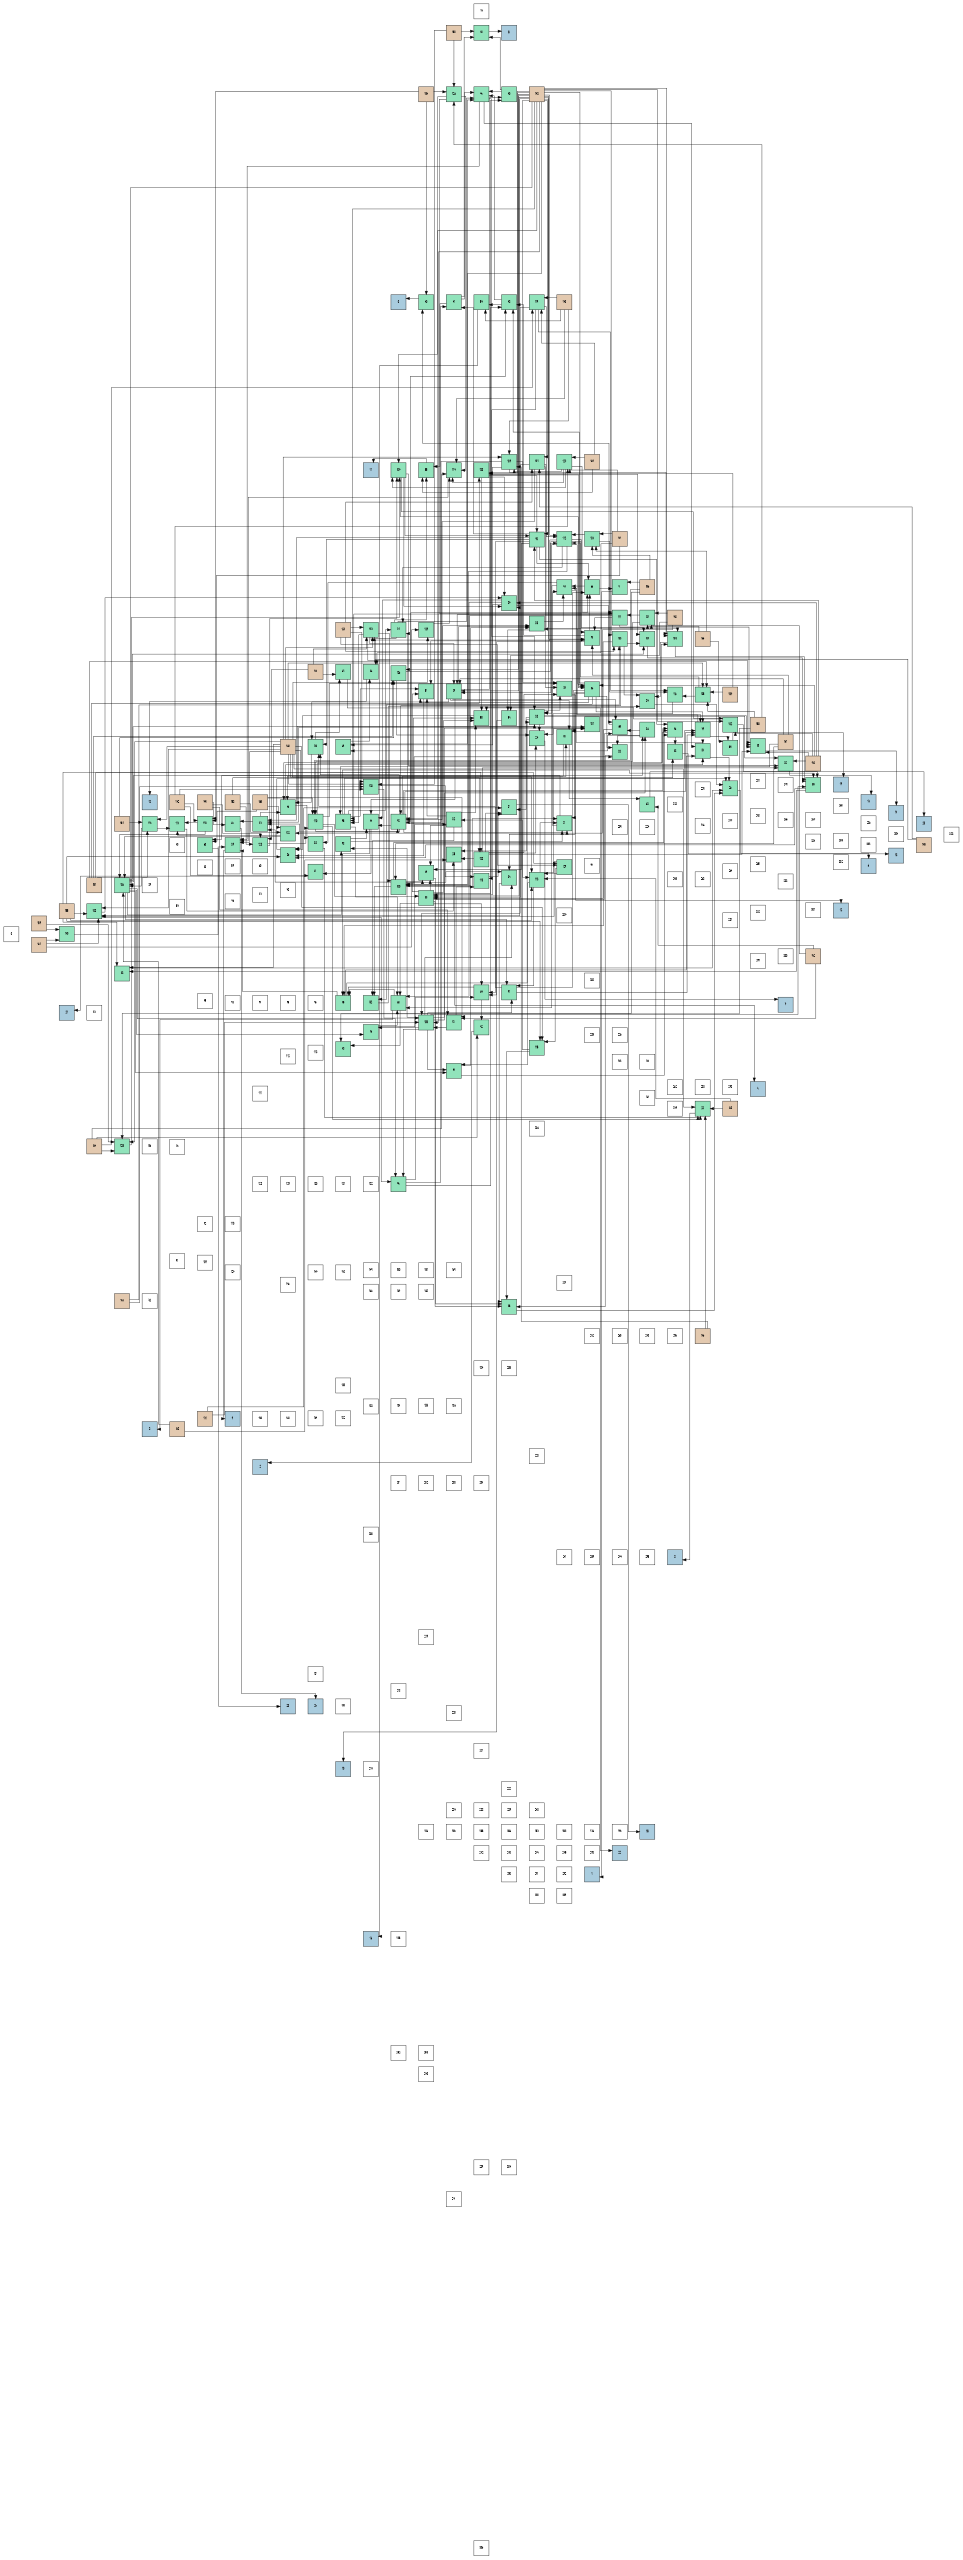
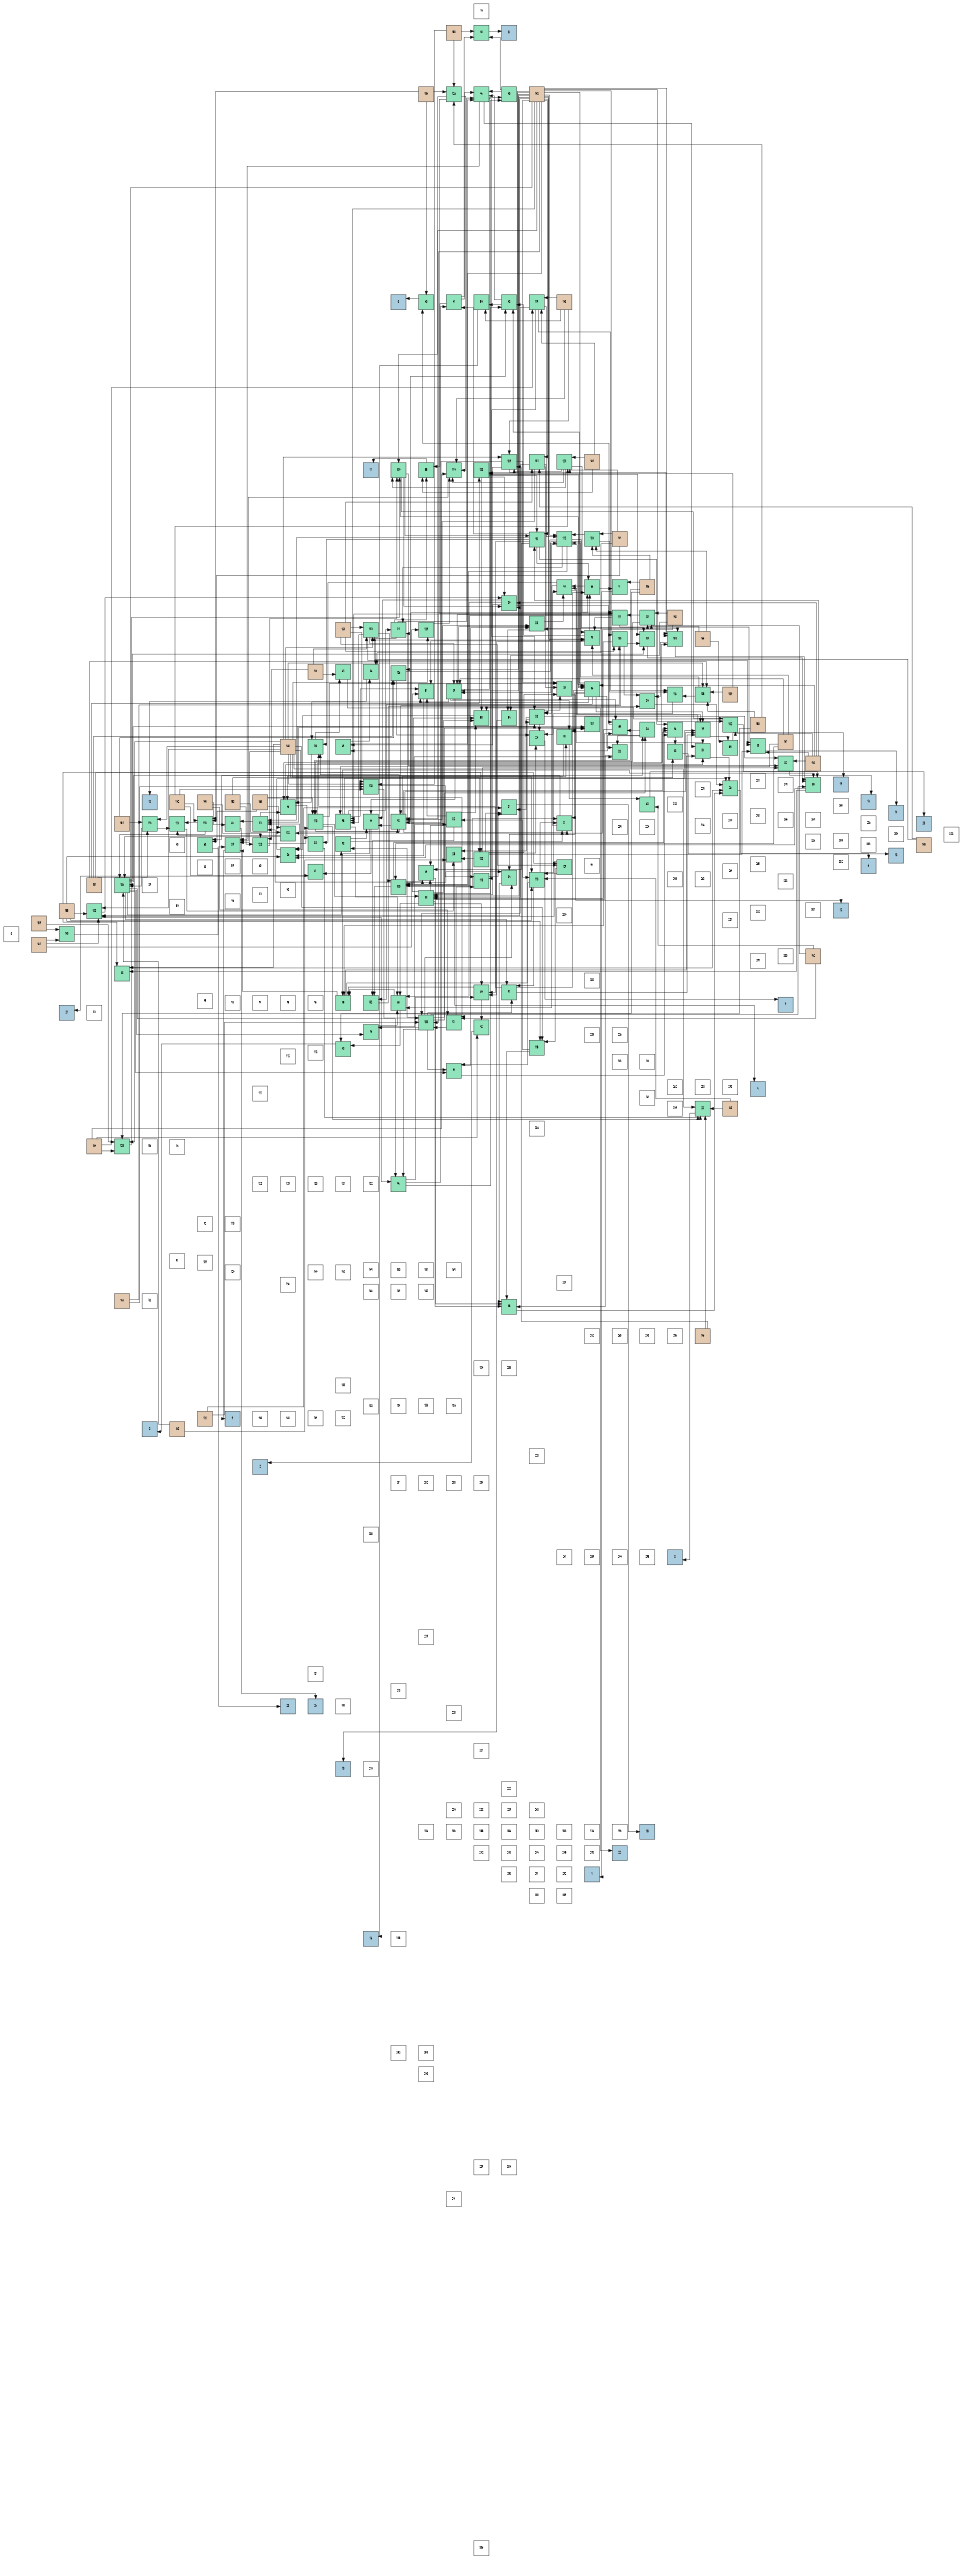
(661, 716) -> none
(160, 1104) -> (161, 1123)
